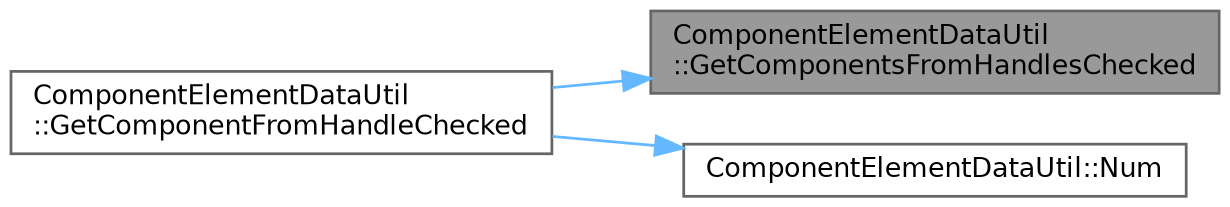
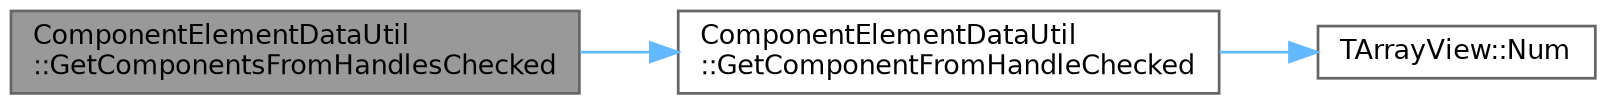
(588, 84) -> (615, 52)
(935, 170) -> (1457, 52)
